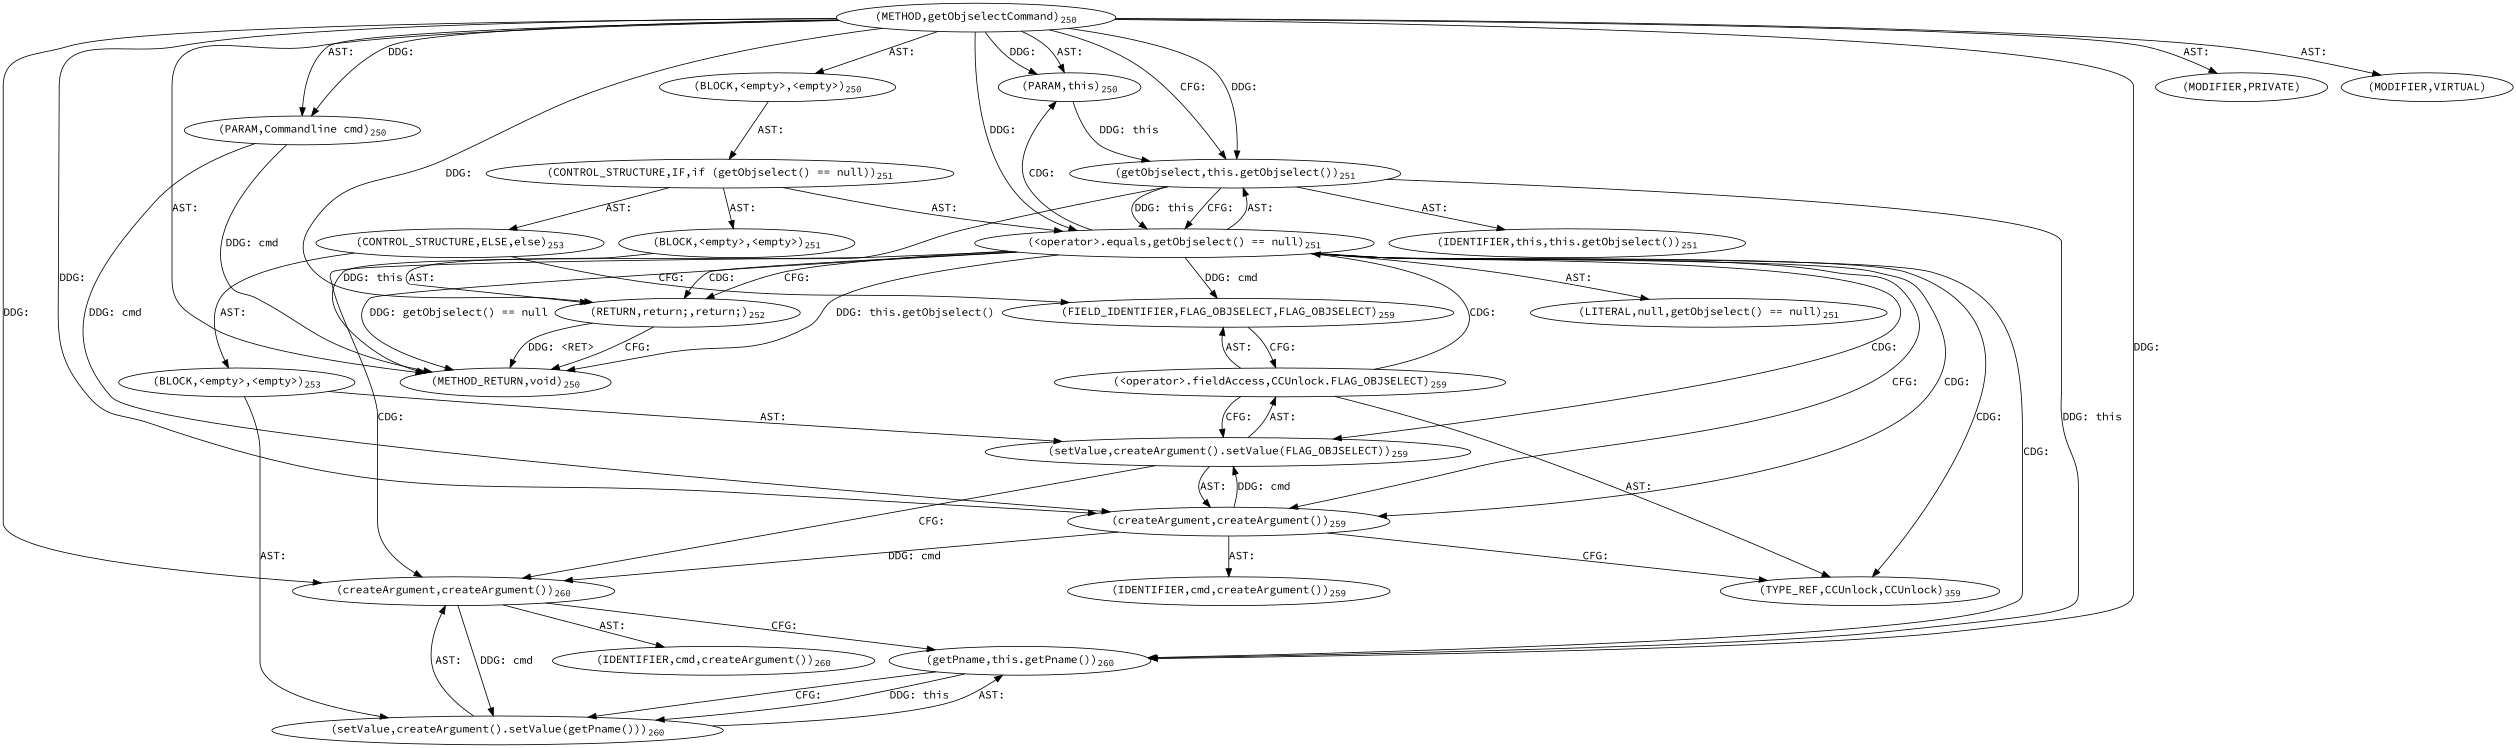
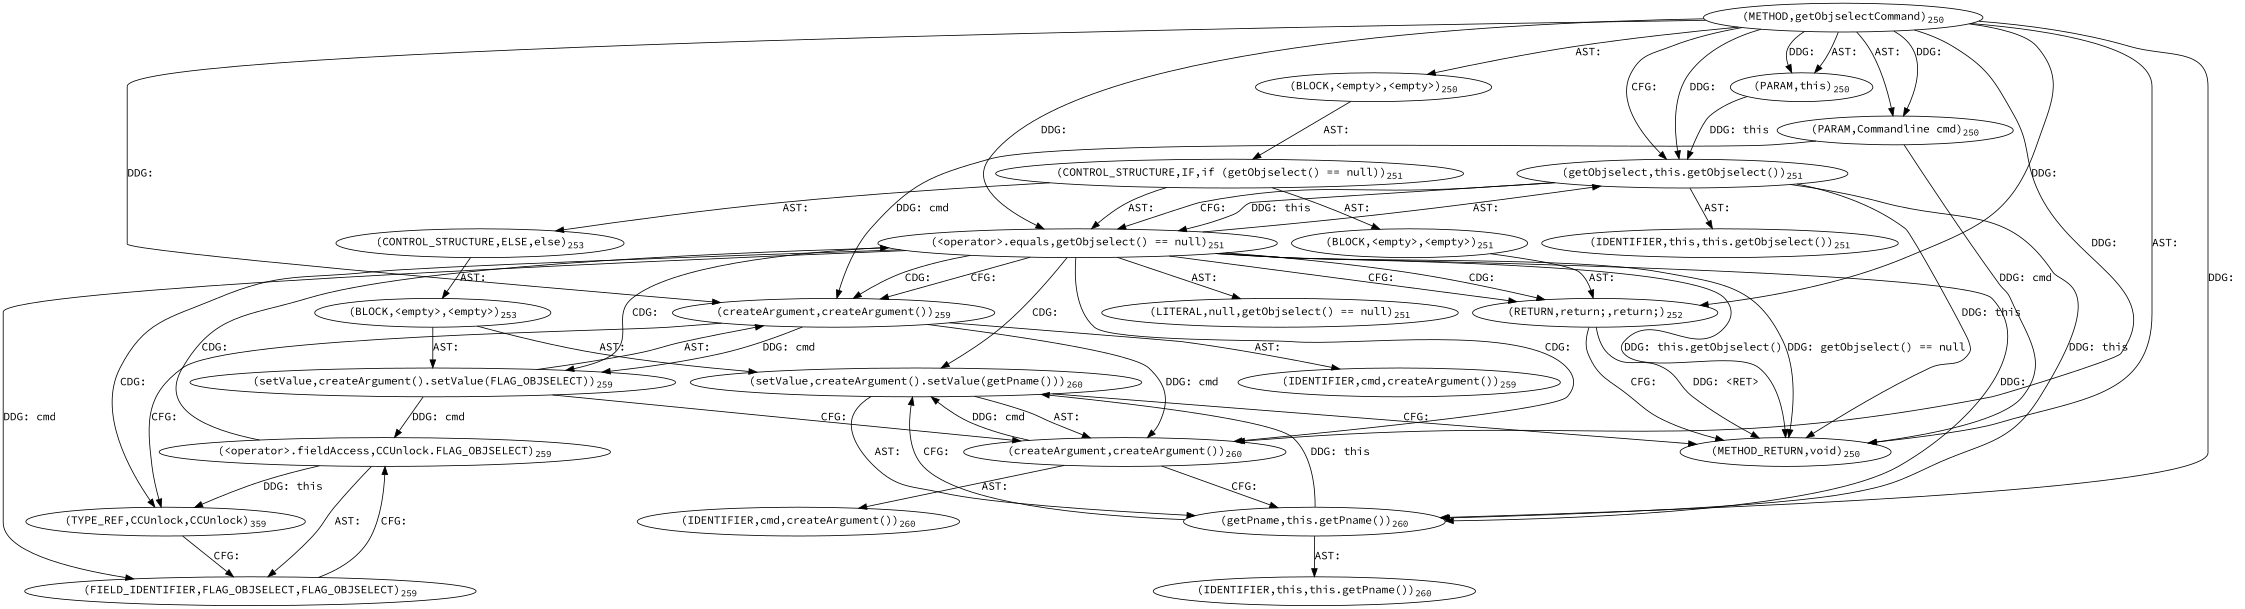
(2242, 87) -> none
(2427, 87) -> none
(1026, 182) -> (1013, 317)
(785, 294) -> (205, 554)
(1226, 410) -> none
(1286, 417) -> (439, 417)
none -> (1370, 419)
(2040, 452) -> (2017, 382)
(1642, 487) -> (293, 487)
none -> (1314, 591)
